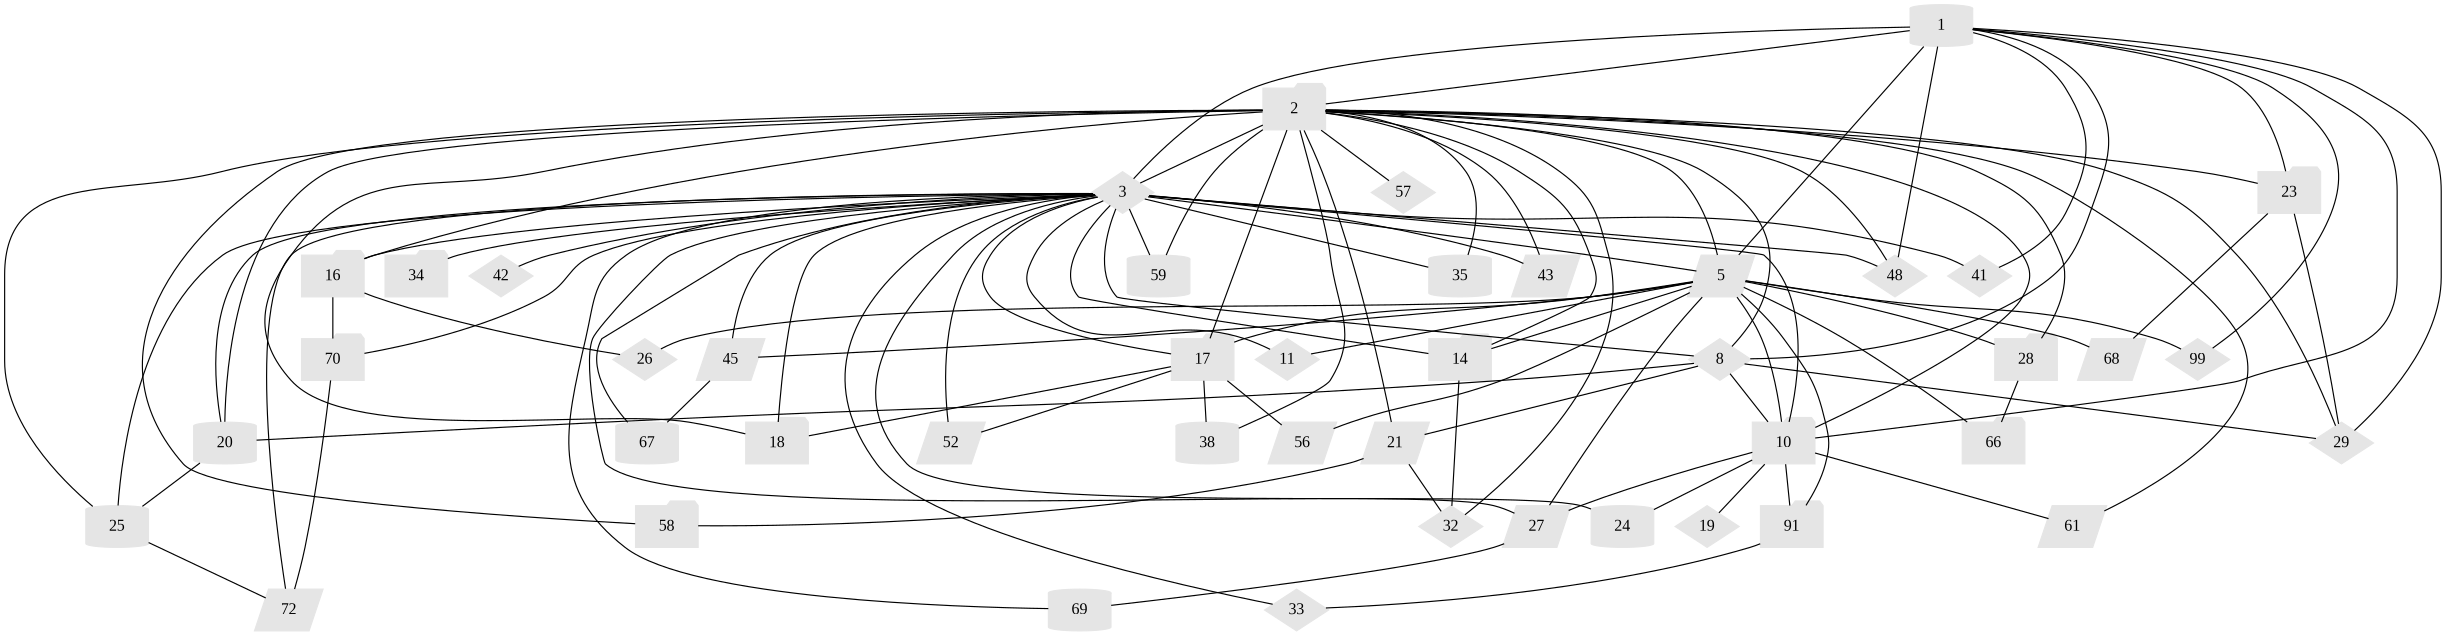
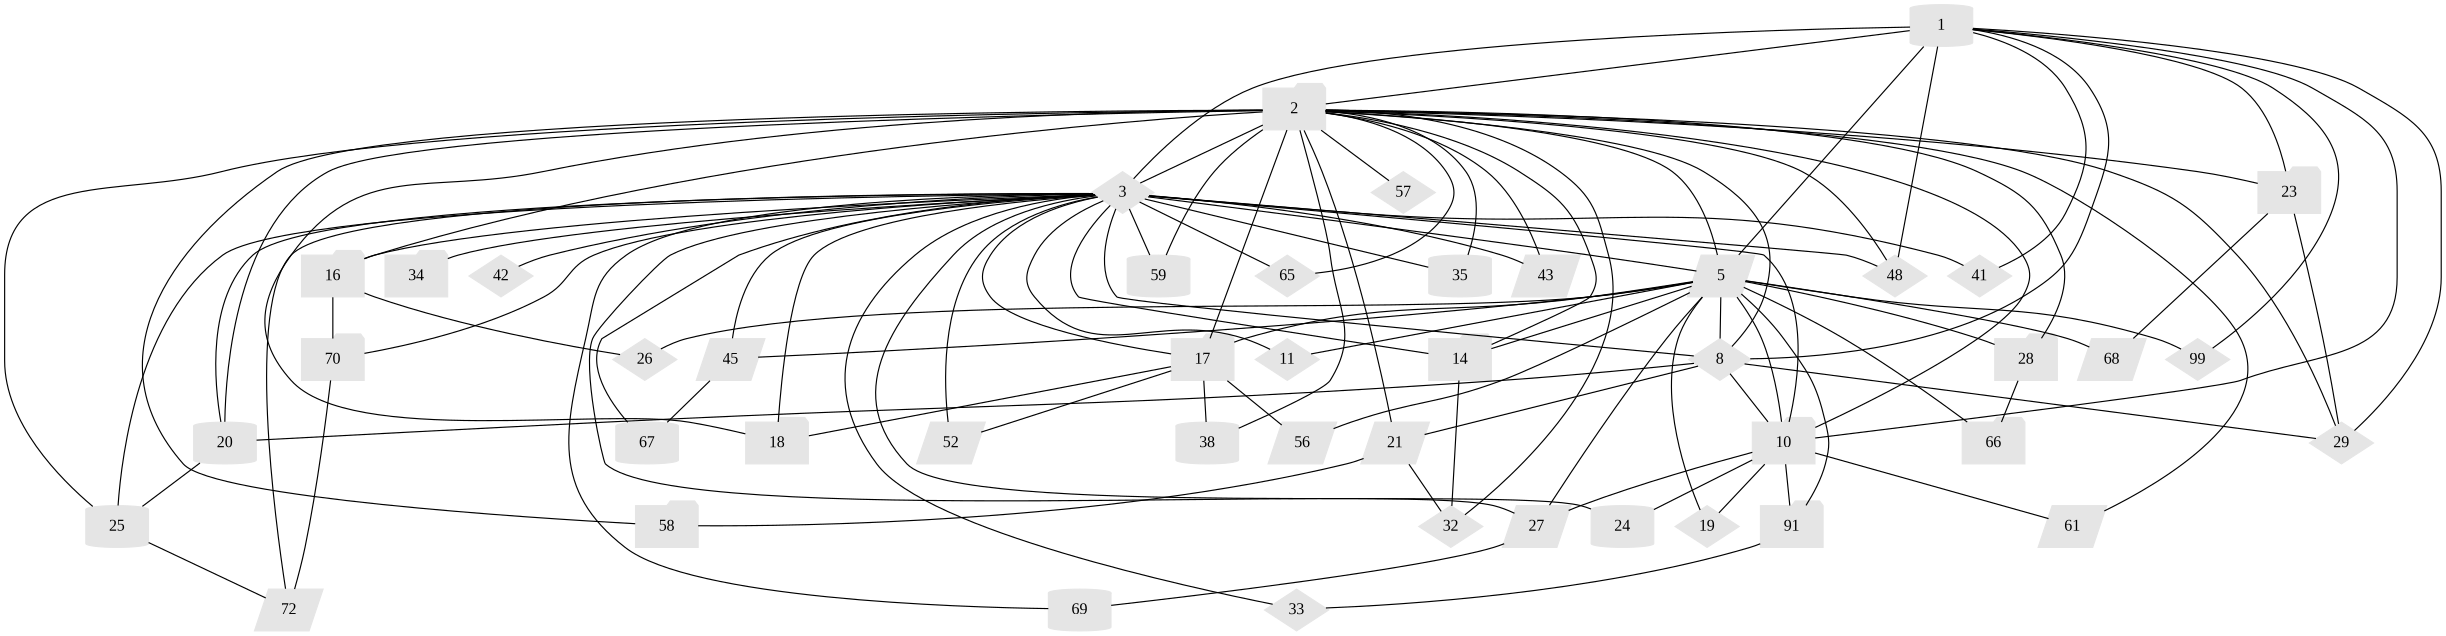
none -> (1287, 276)
none -> (1720, 318)
none -> (1672, 402)
